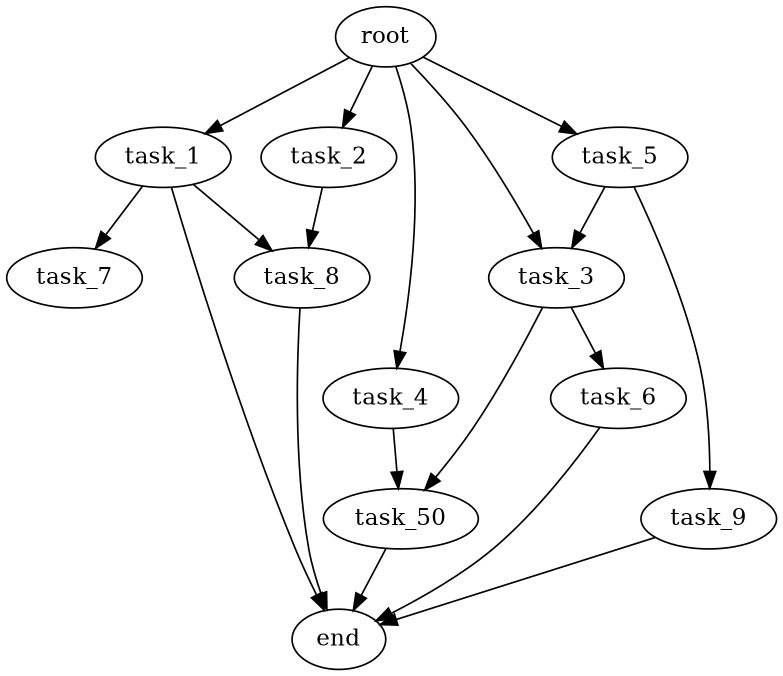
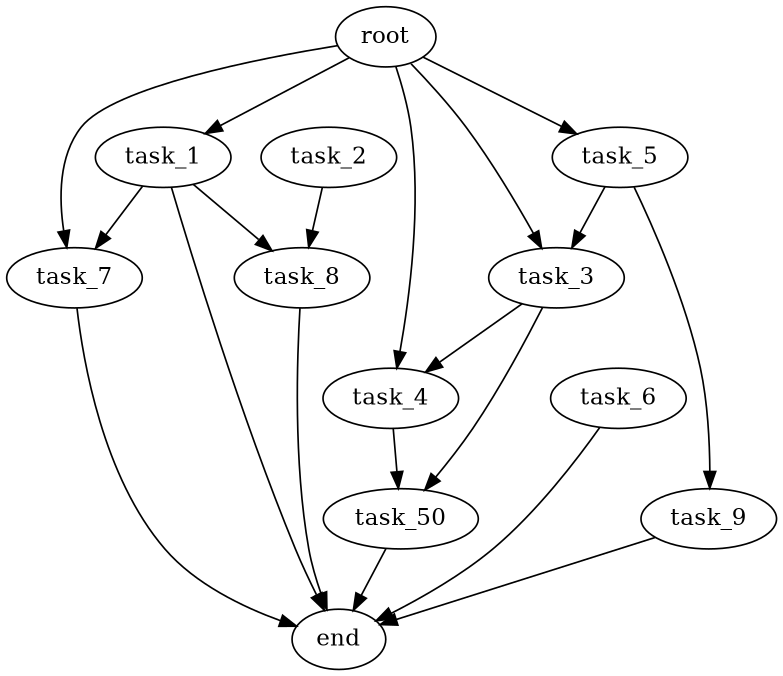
(361, 89) -> (153, 88)
(583, 330) -> (481, 333)
none -> (131, 498)
